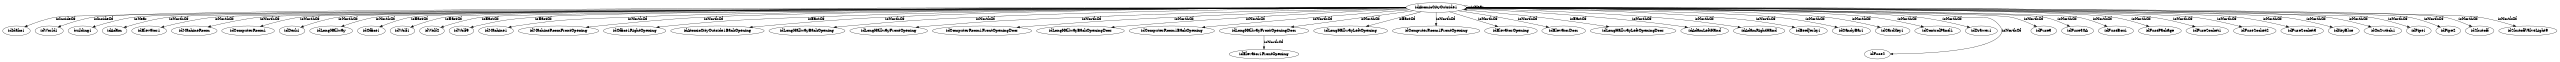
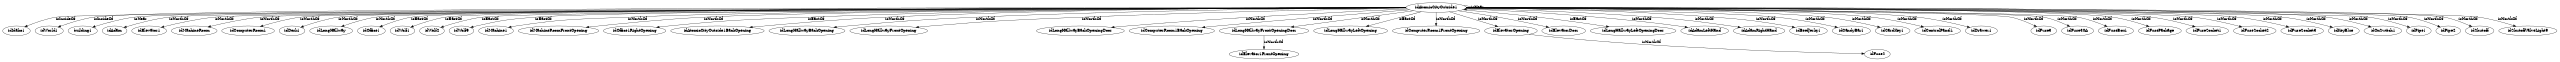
(1943, 16) -> (1695, 47)
(982, 31) -> none
